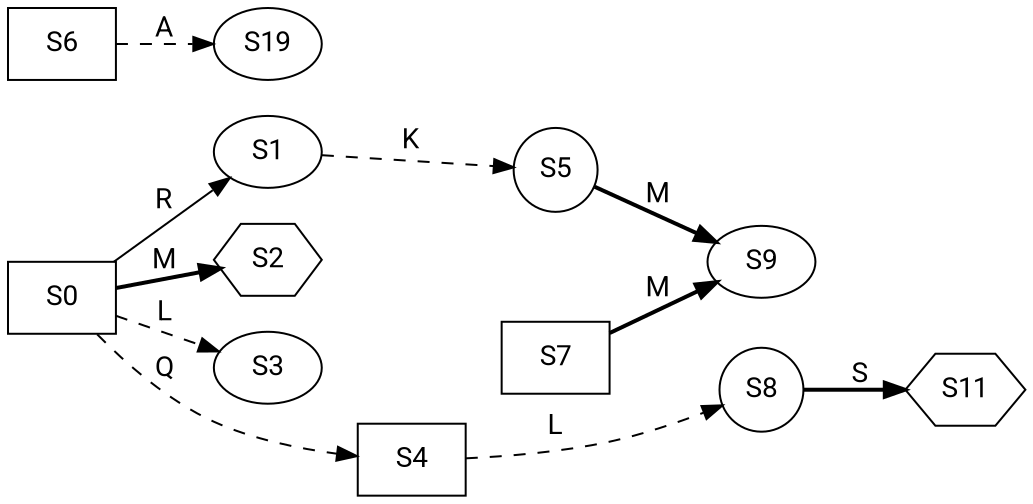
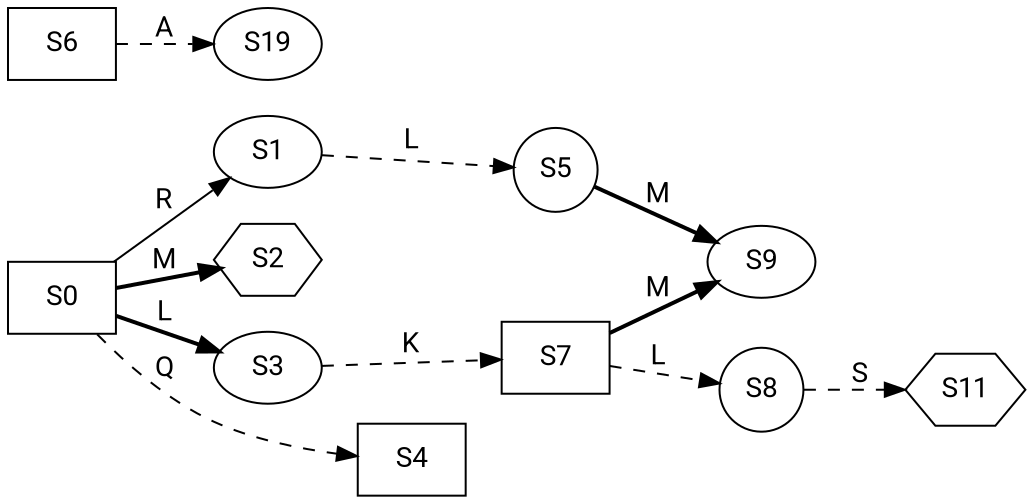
(412, 141) -> (412, 141)
(158, 330) -> (158, 330)
none -> (401, 363)
(844, 390) -> (844, 390)
(587, 446) -> (655, 373)
